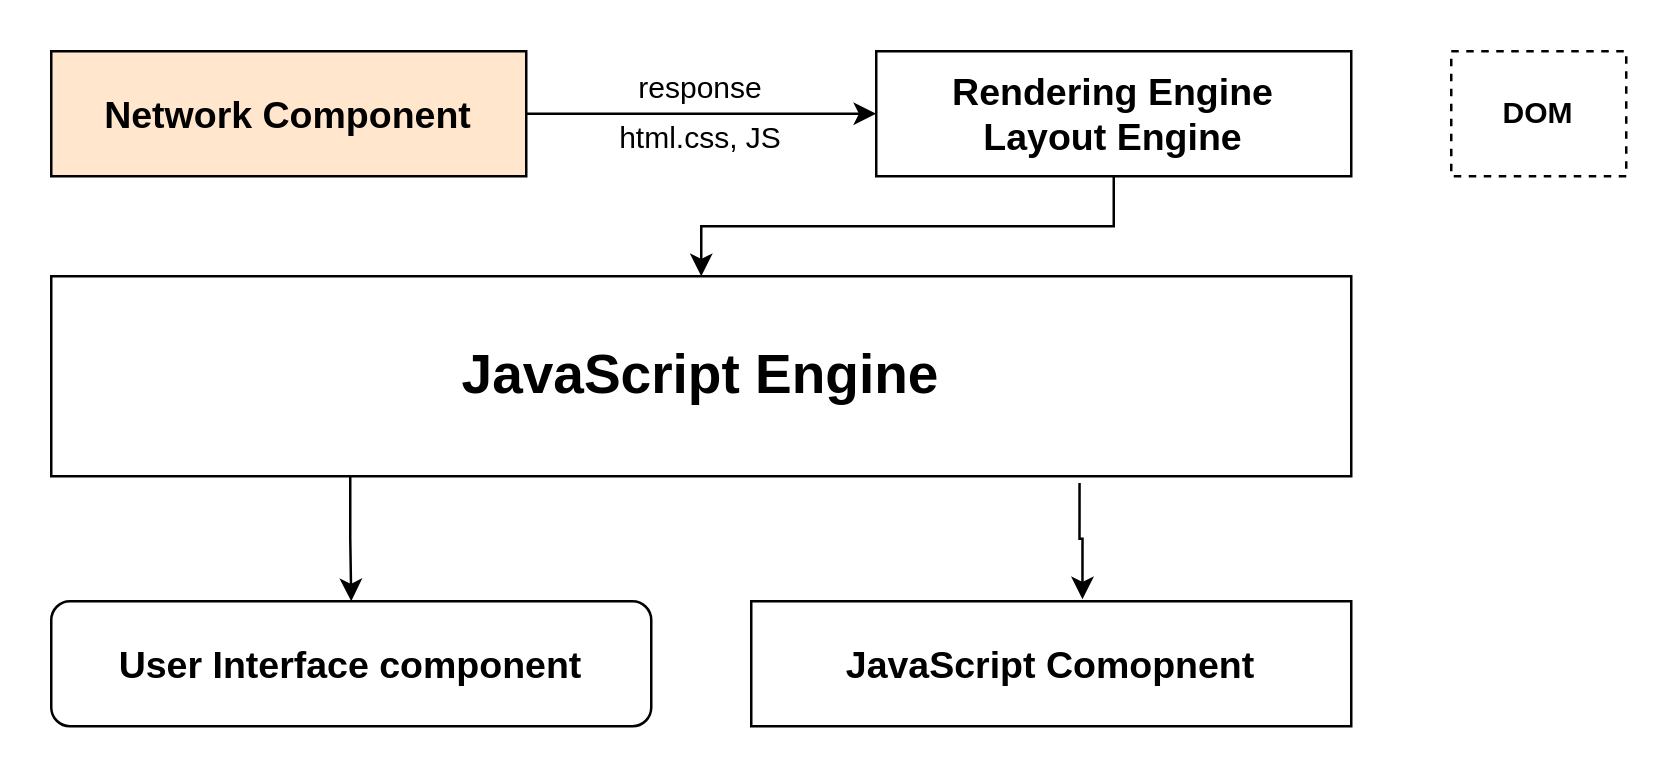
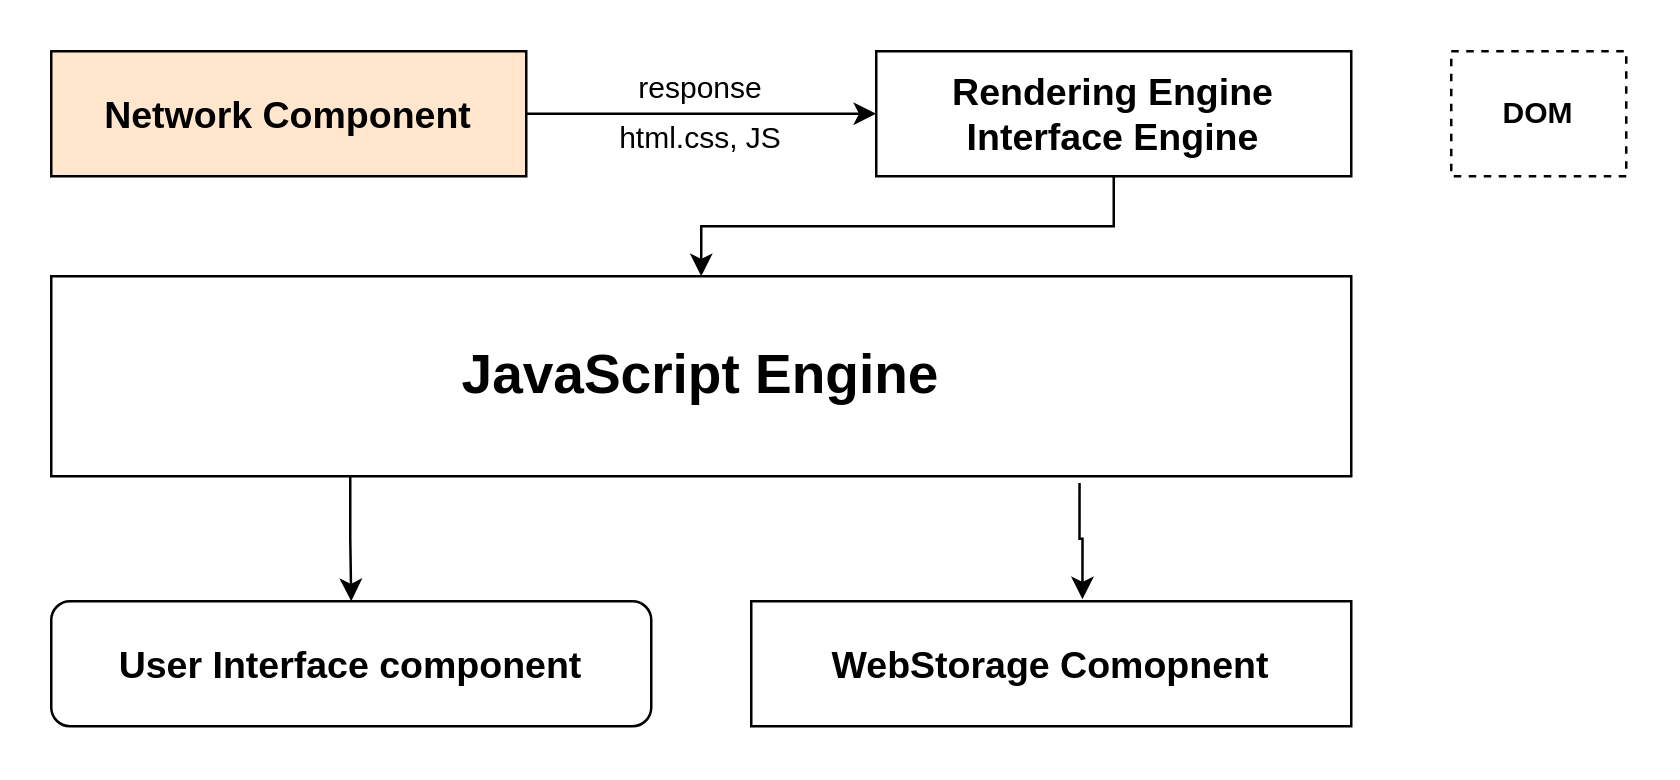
(1114, 114) -> (1114, 114)
(1051, 664) -> (1051, 664)
